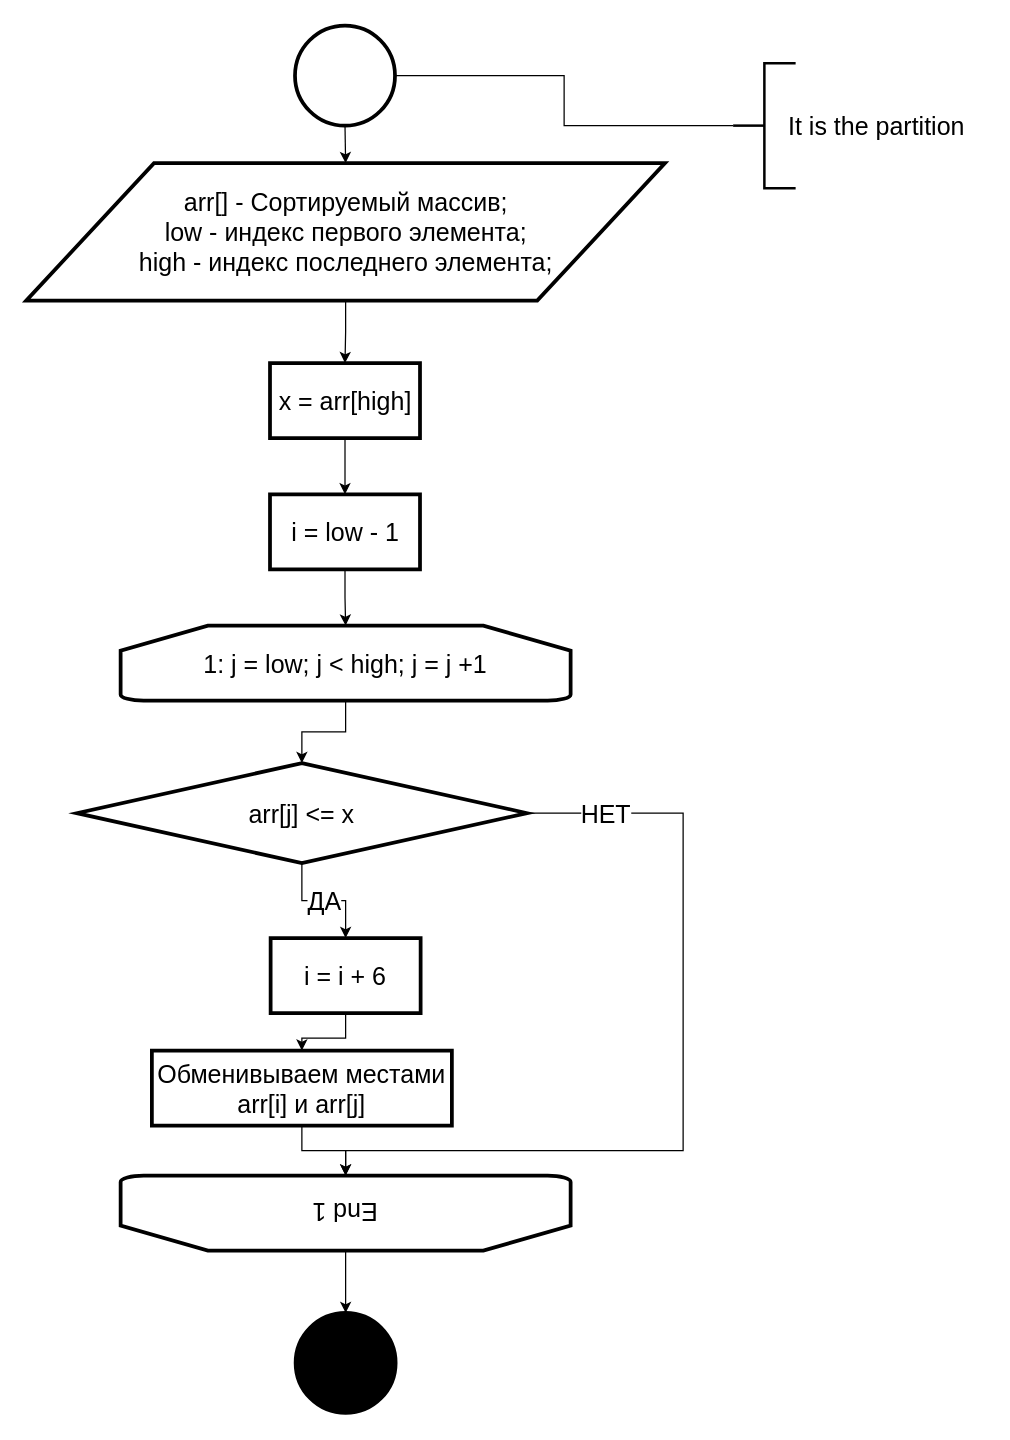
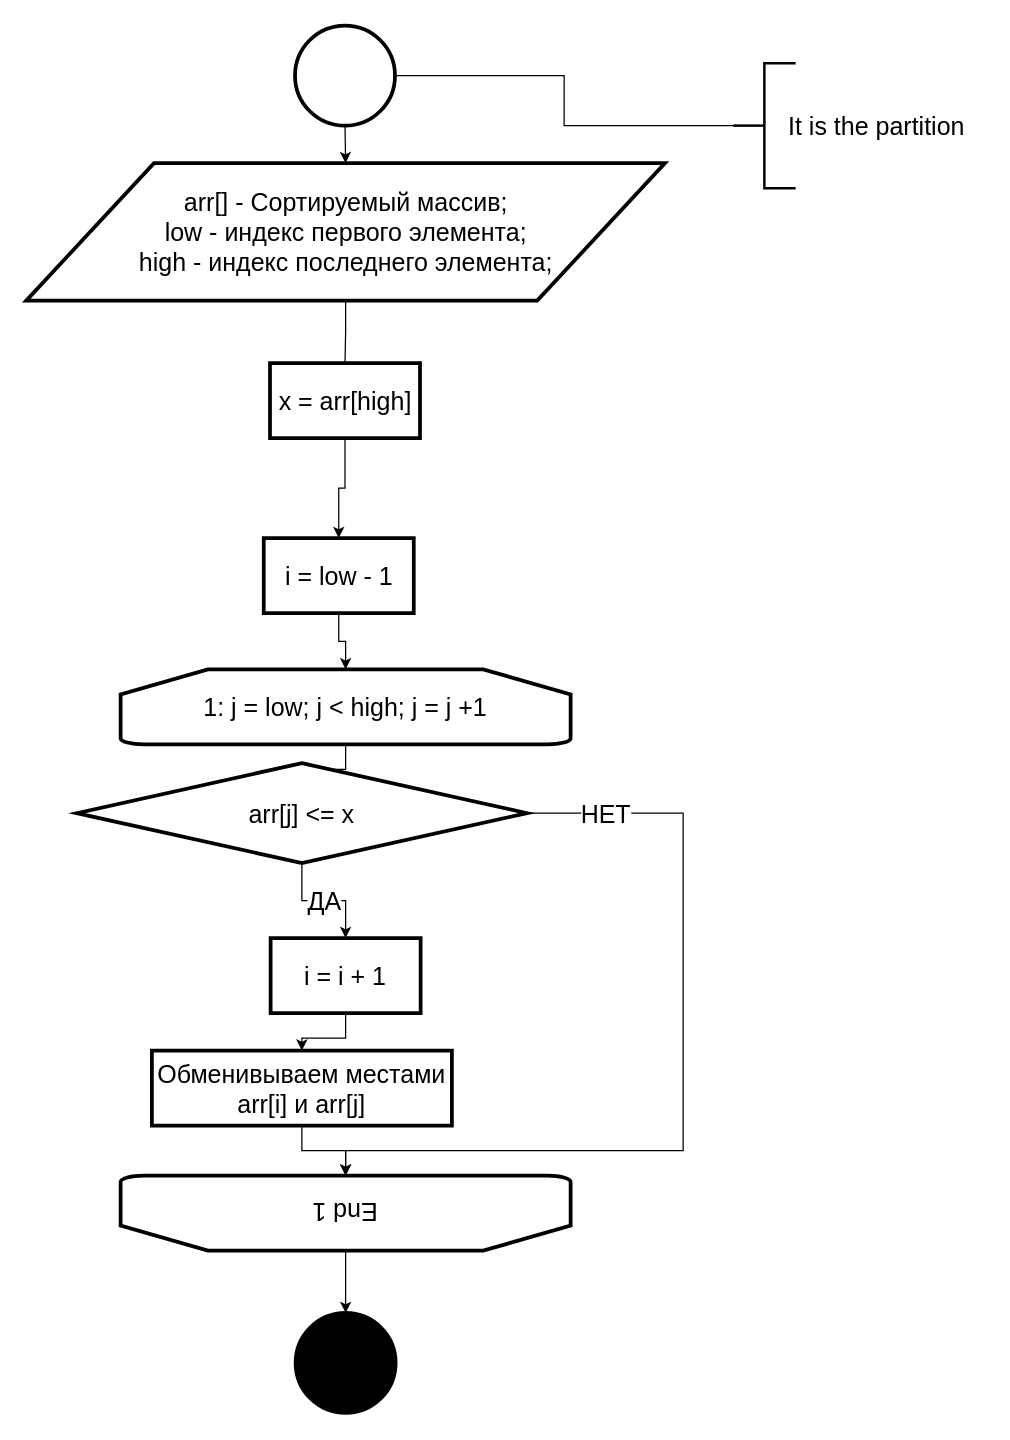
(345, 353) -> (345, 356)
(345, 532) -> (339, 576)
(346, 663) -> (346, 707)
(346, 976) -> (346, 976)
